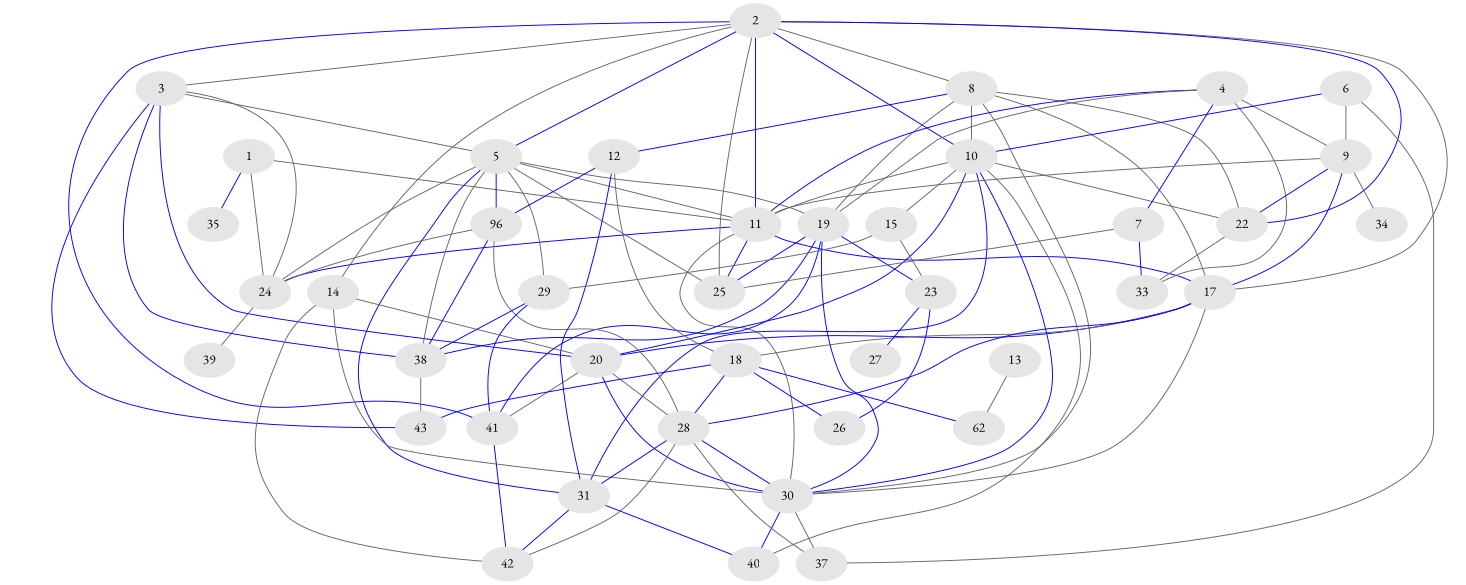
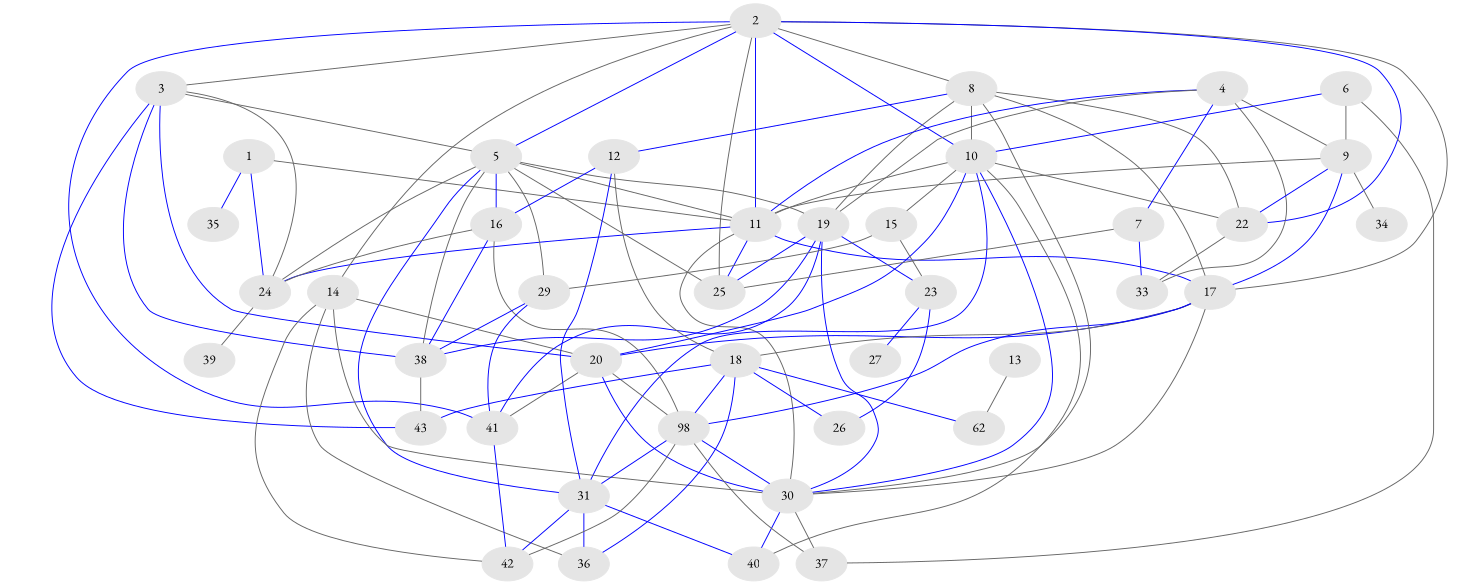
(257, 224) -> (257, 224)
(496, 224) -> (496, 224)
(684, 428) -> (684, 428)
none -> (584, 564)
